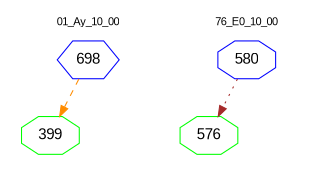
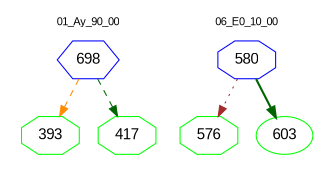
(88, 23) -> (88, 23)
(247, 23) -> (247, 23)
(50, 135) -> (50, 135)
none -> (127, 135)
none -> (285, 135)
